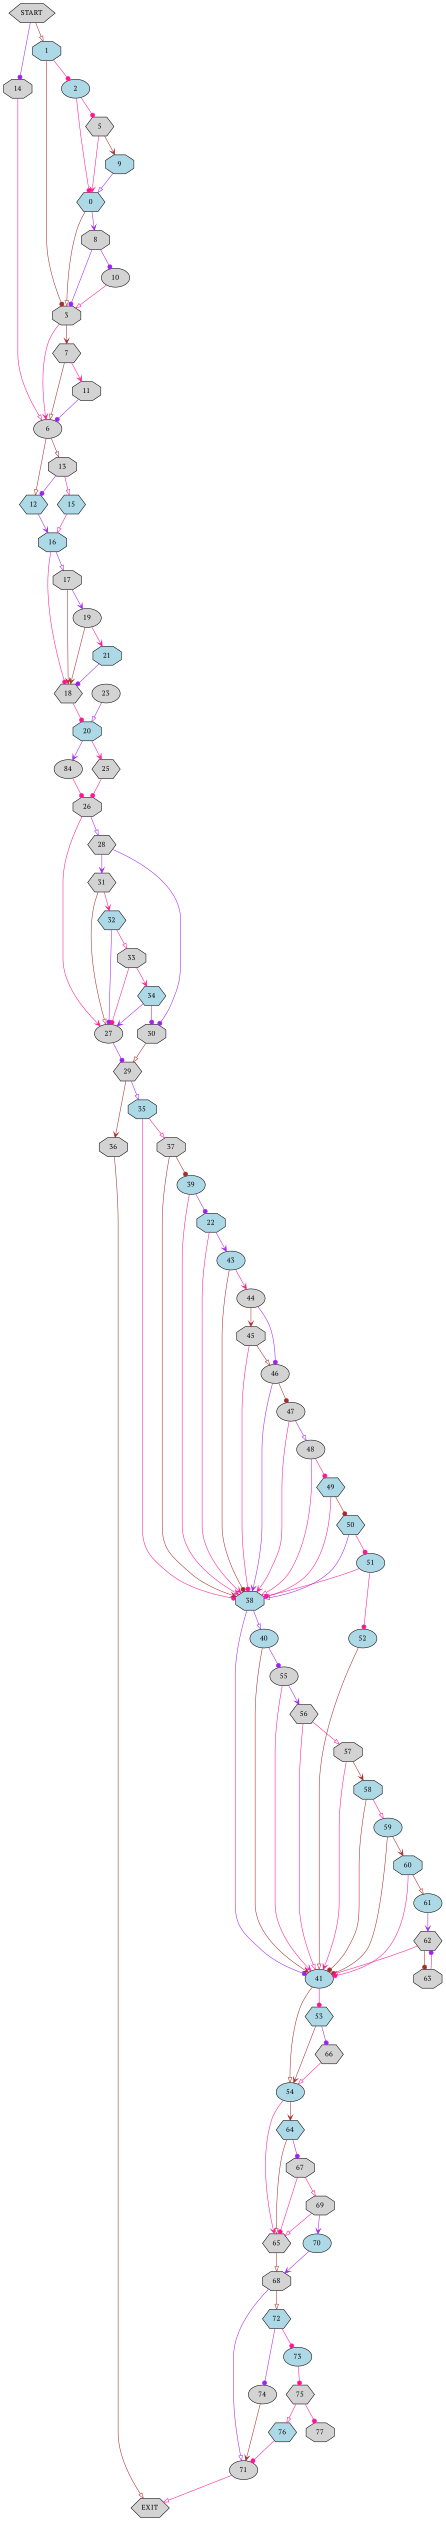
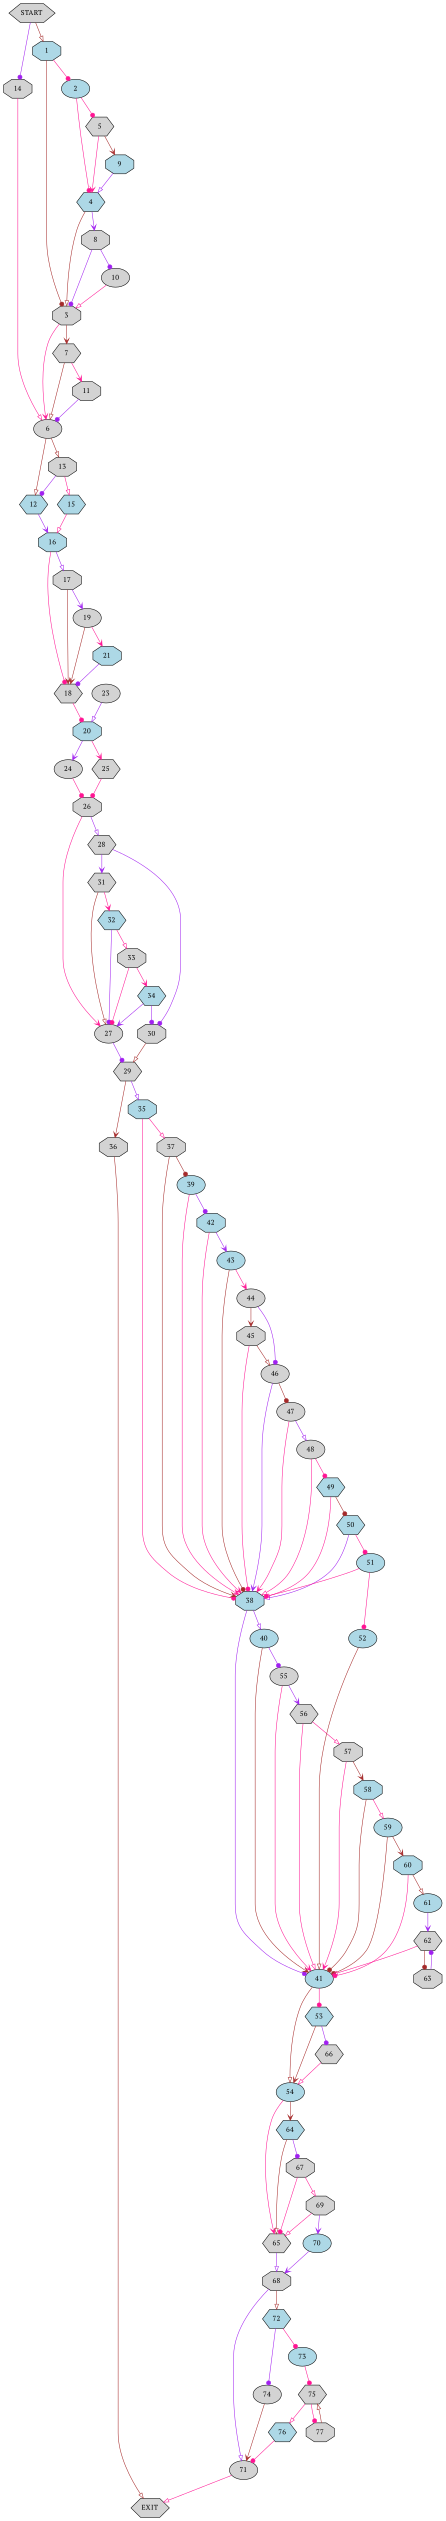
(91, 202) -> (91, 202)
(68, 769) -> (68, 769)
(211, 1223) -> (211, 1223)
(277, 2260) -> (277, 2260)
none -> (320, 2416)
